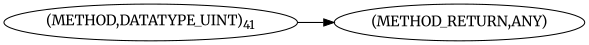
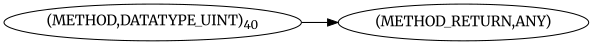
(249, 21) -> (251, 21)
